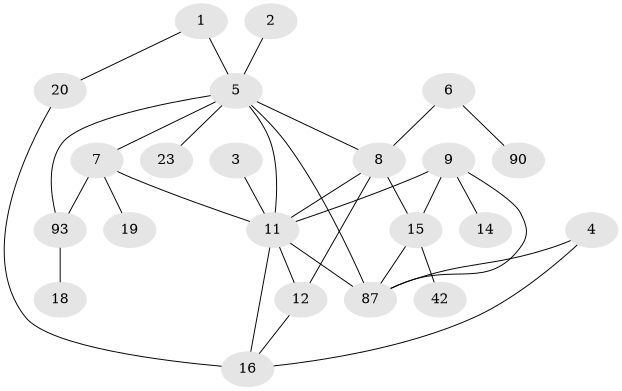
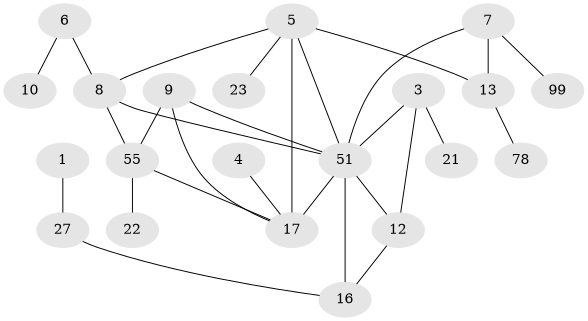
(271, 21) -> none
(219, 56) -> none
(60, 91) -> (63, 230)
(167, 126) -> none
none -> (451, 160)
(518, 160) -> (30, 91)
(343, 225) -> (408, 160)
(60, 230) -> (488, 91)
(130, 230) -> (558, 91)
(273, 230) -> (345, 160)
(416, 230) -> (132, 160)
(486, 230) -> none
(60, 300) -> (521, 160)
(370, 300) -> (292, 230)
(440, 300) -> (132, 230)
(437, 332) -> none
